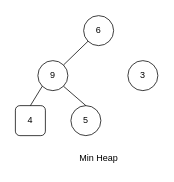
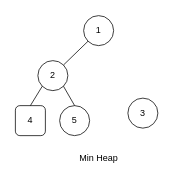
(99, 30) -> (99, 30)
(53, 75) -> (53, 75)
(143, 75) -> (143, 113)
(86, 120) -> (75, 120)
